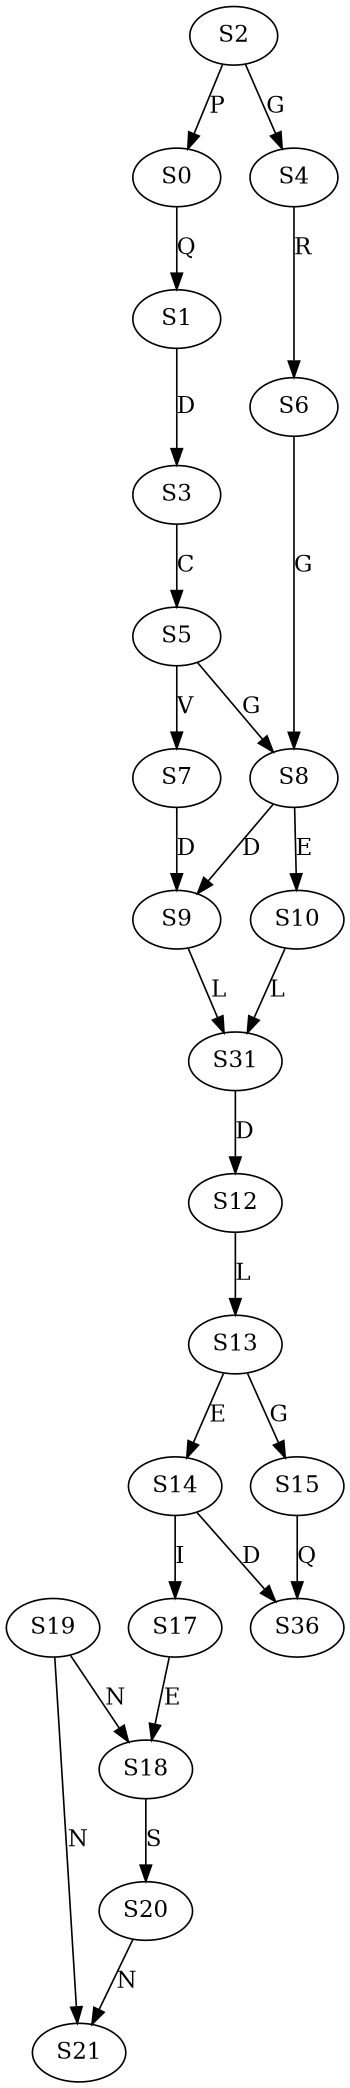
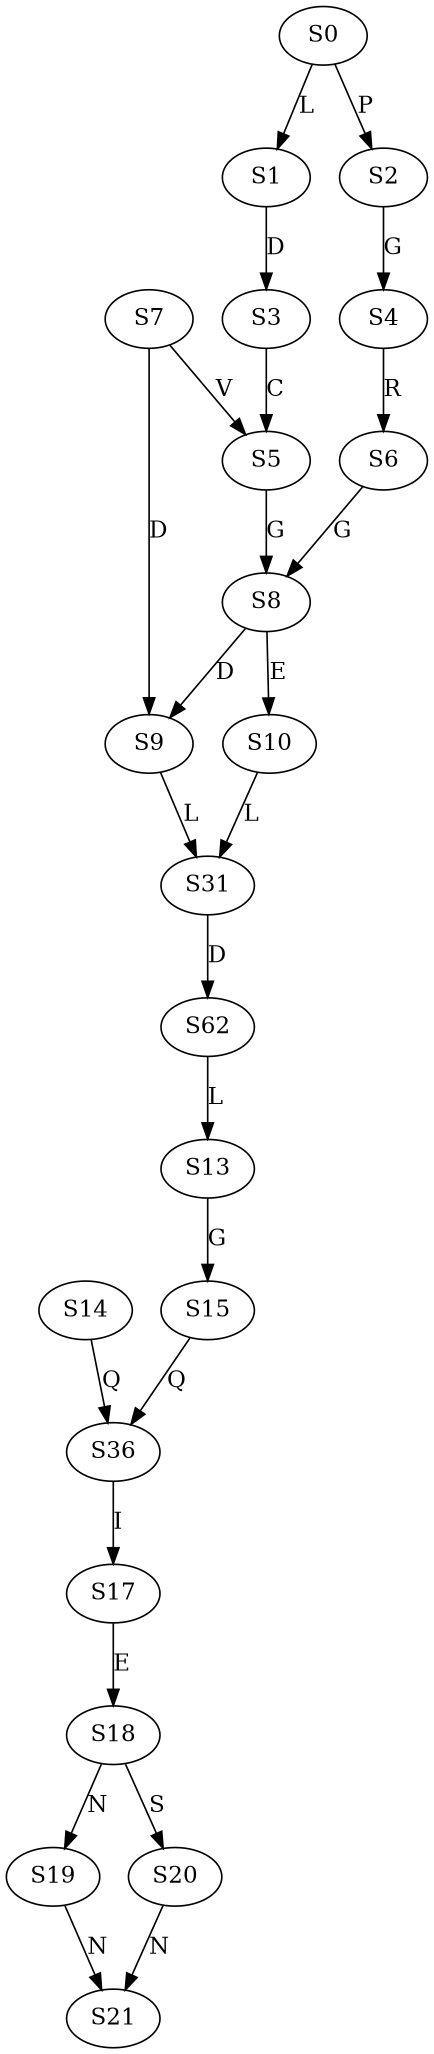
(208, 99) -> (350, 99)
(187, 248) -> (307, 107)
(177, 699) -> (202, 384)
(235, 1203) -> (208, 1027)
(208, 1408) -> none
(175, 1549) -> (113, 1515)
(252, 1557) -> (112, 1381)
(95, 1692) -> (86, 1799)
